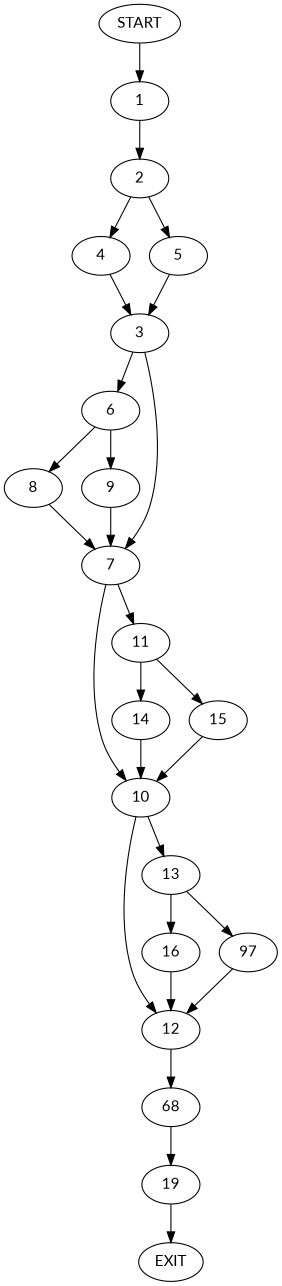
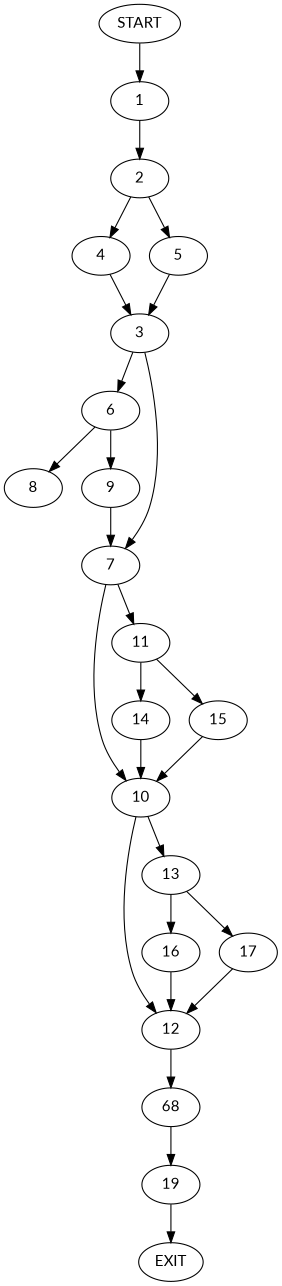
(68, 523) -> none
(248, 952) -> (248, 952)
